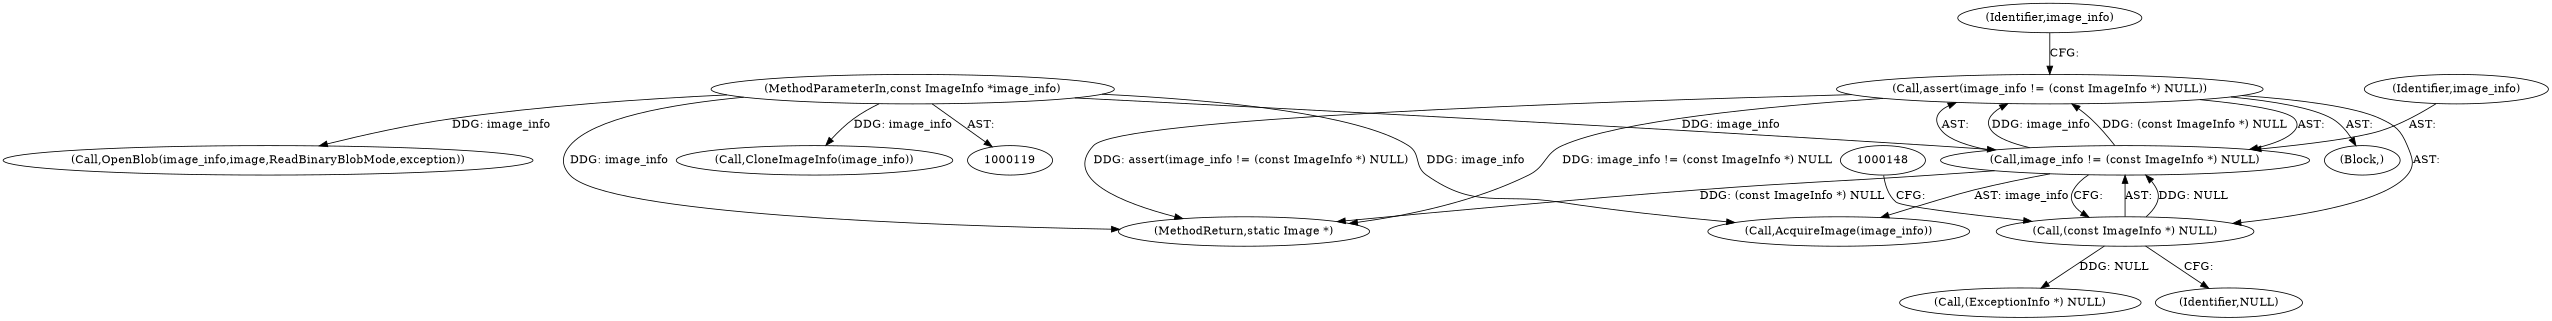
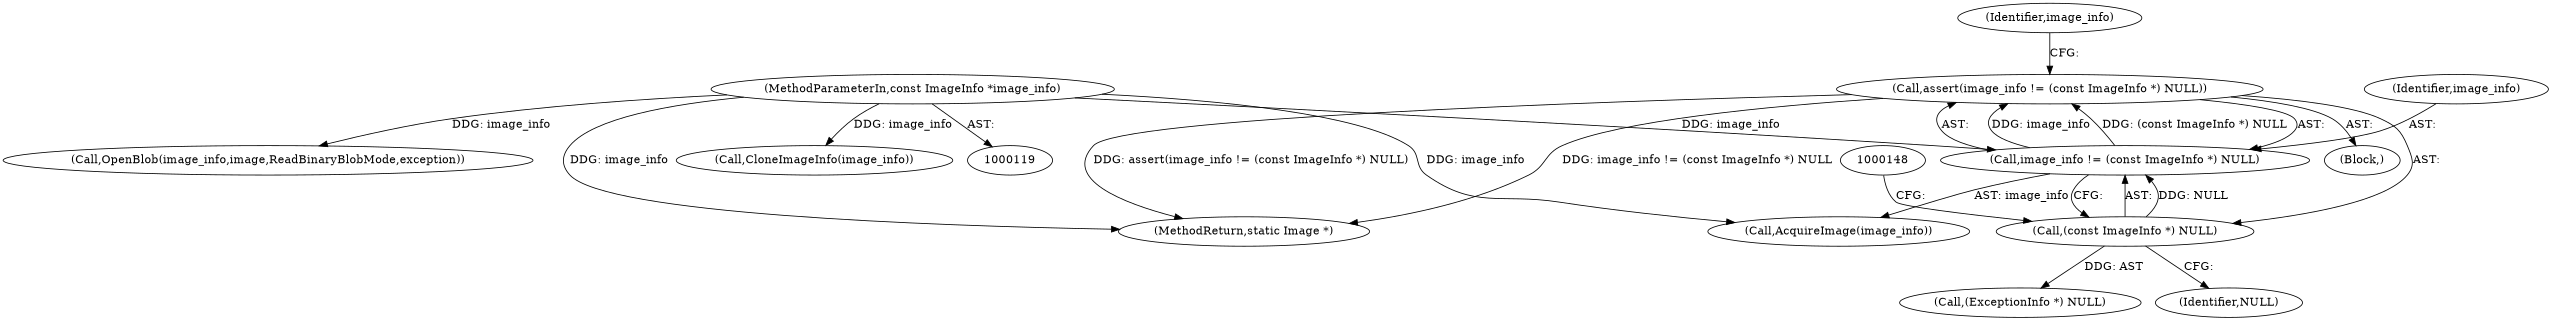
(1670, 192) -> none
(2114, 267) -> (2114, 267)
